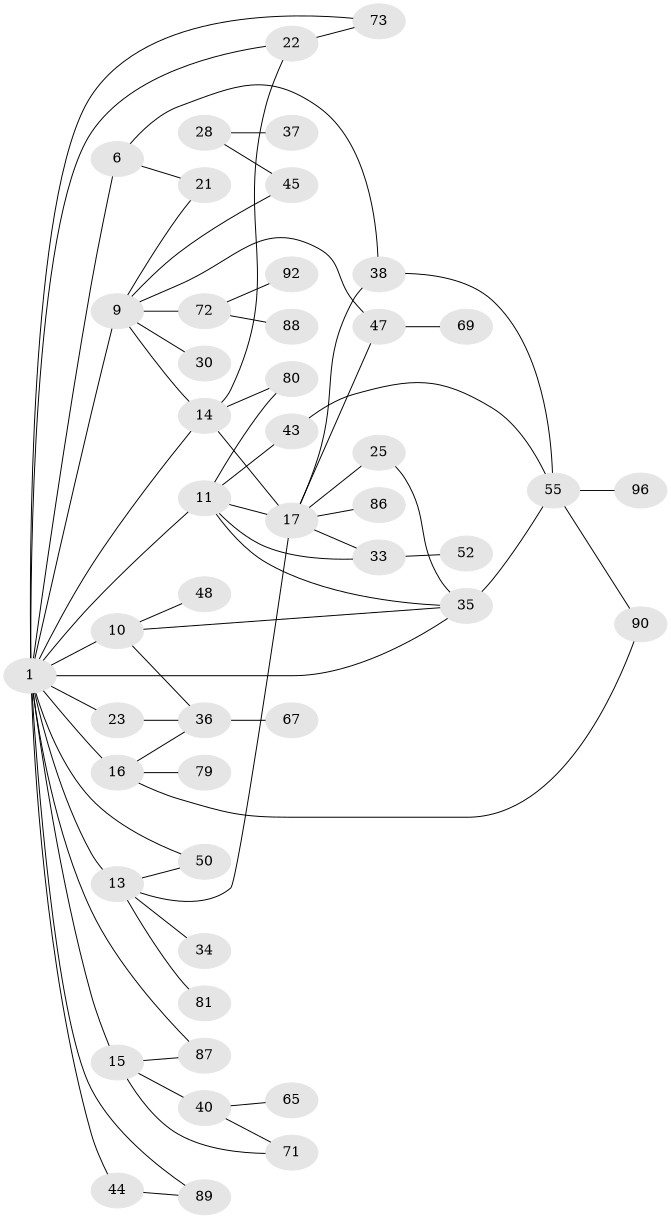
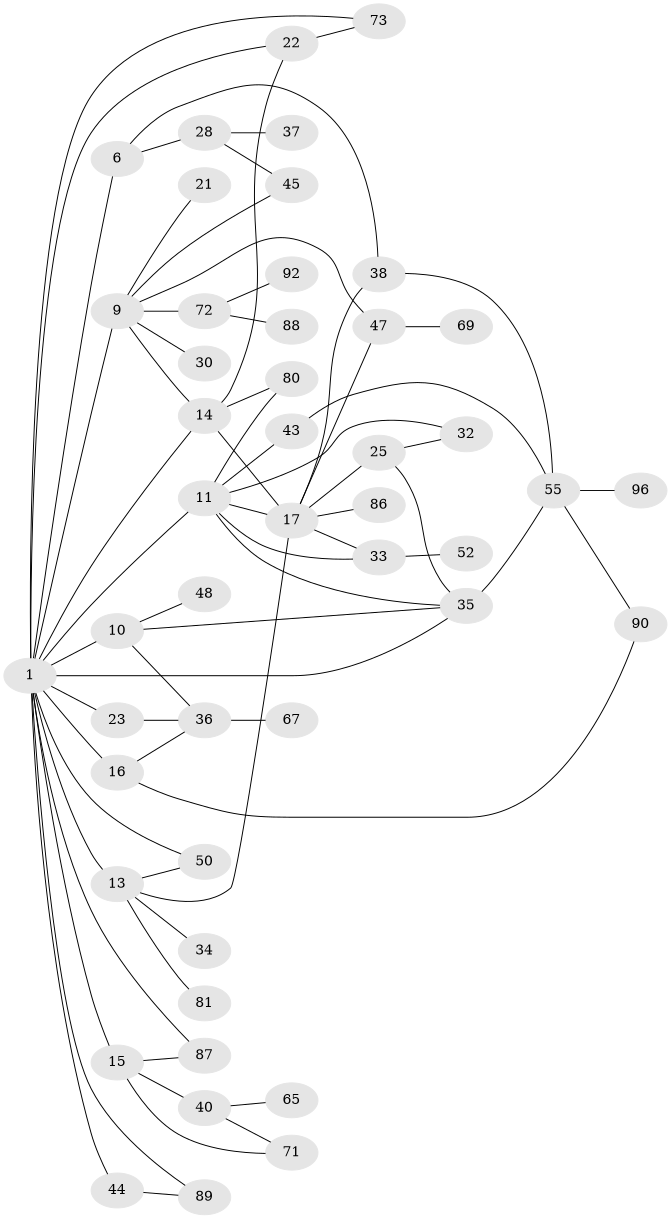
(161, 172) -> (161, 146)
none -> (466, 434)
(205, 773) -> none
